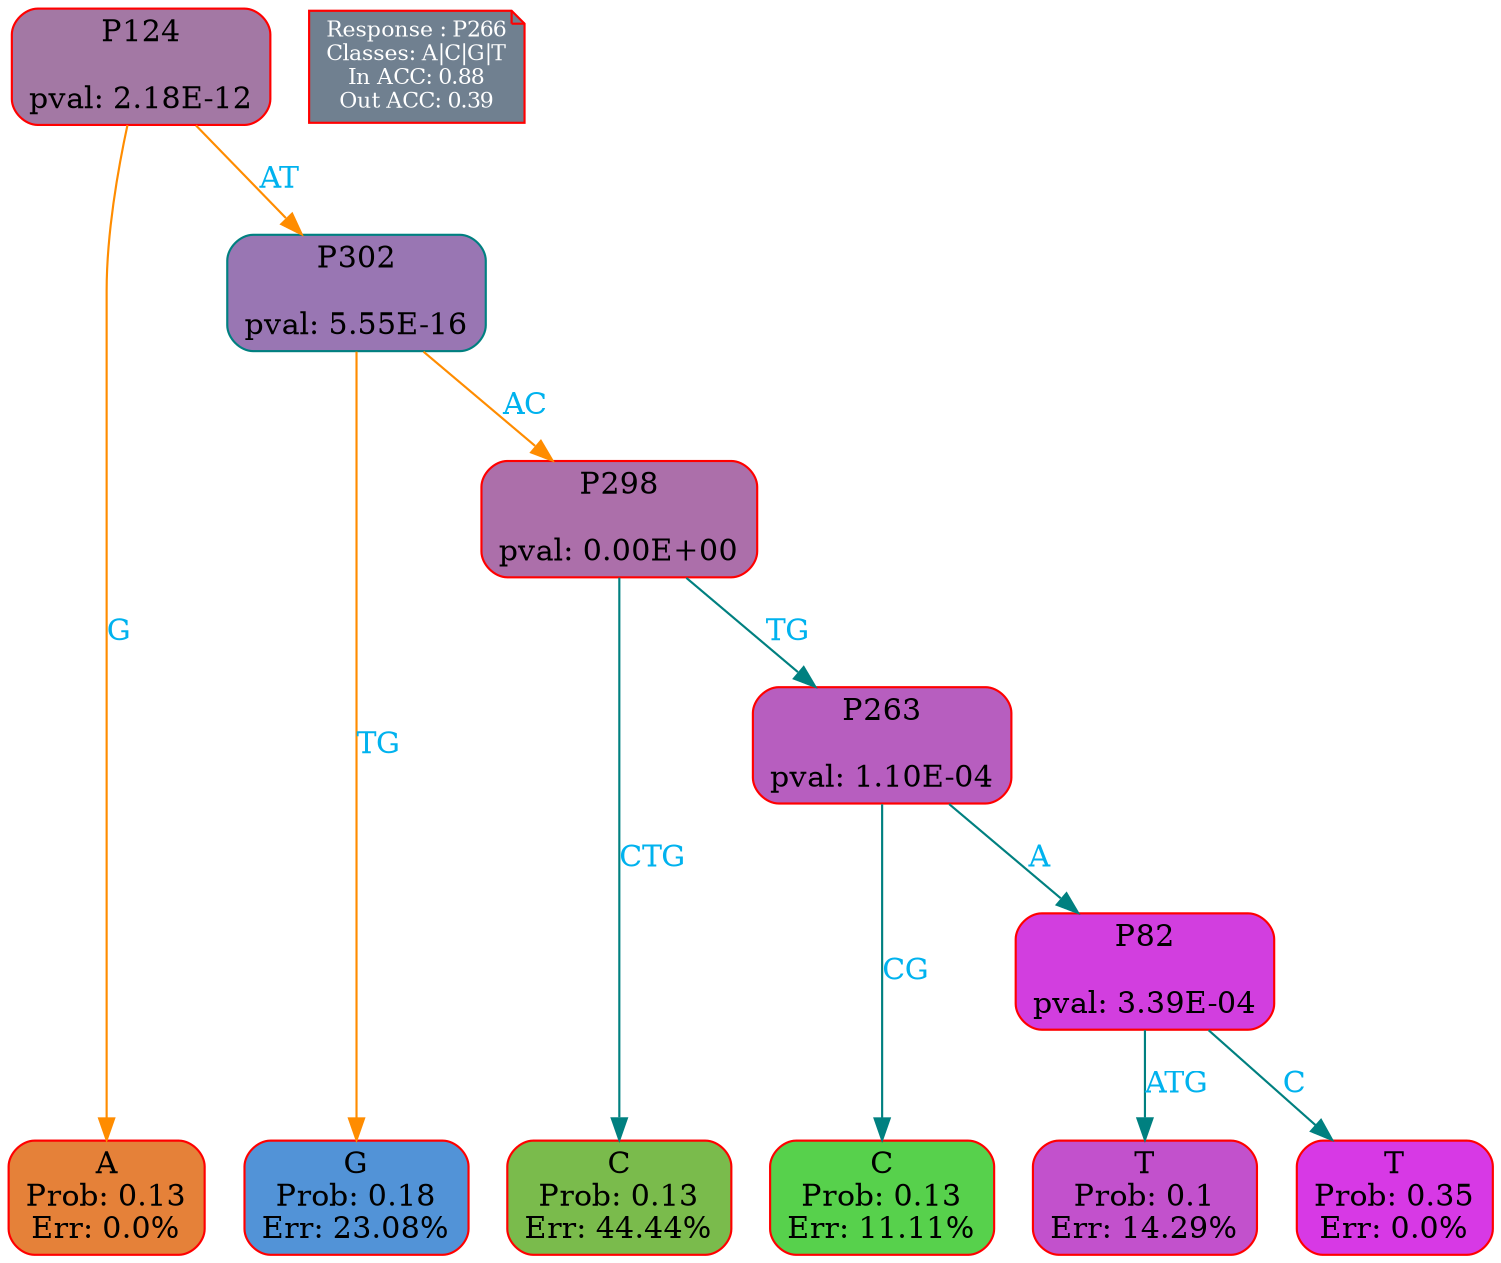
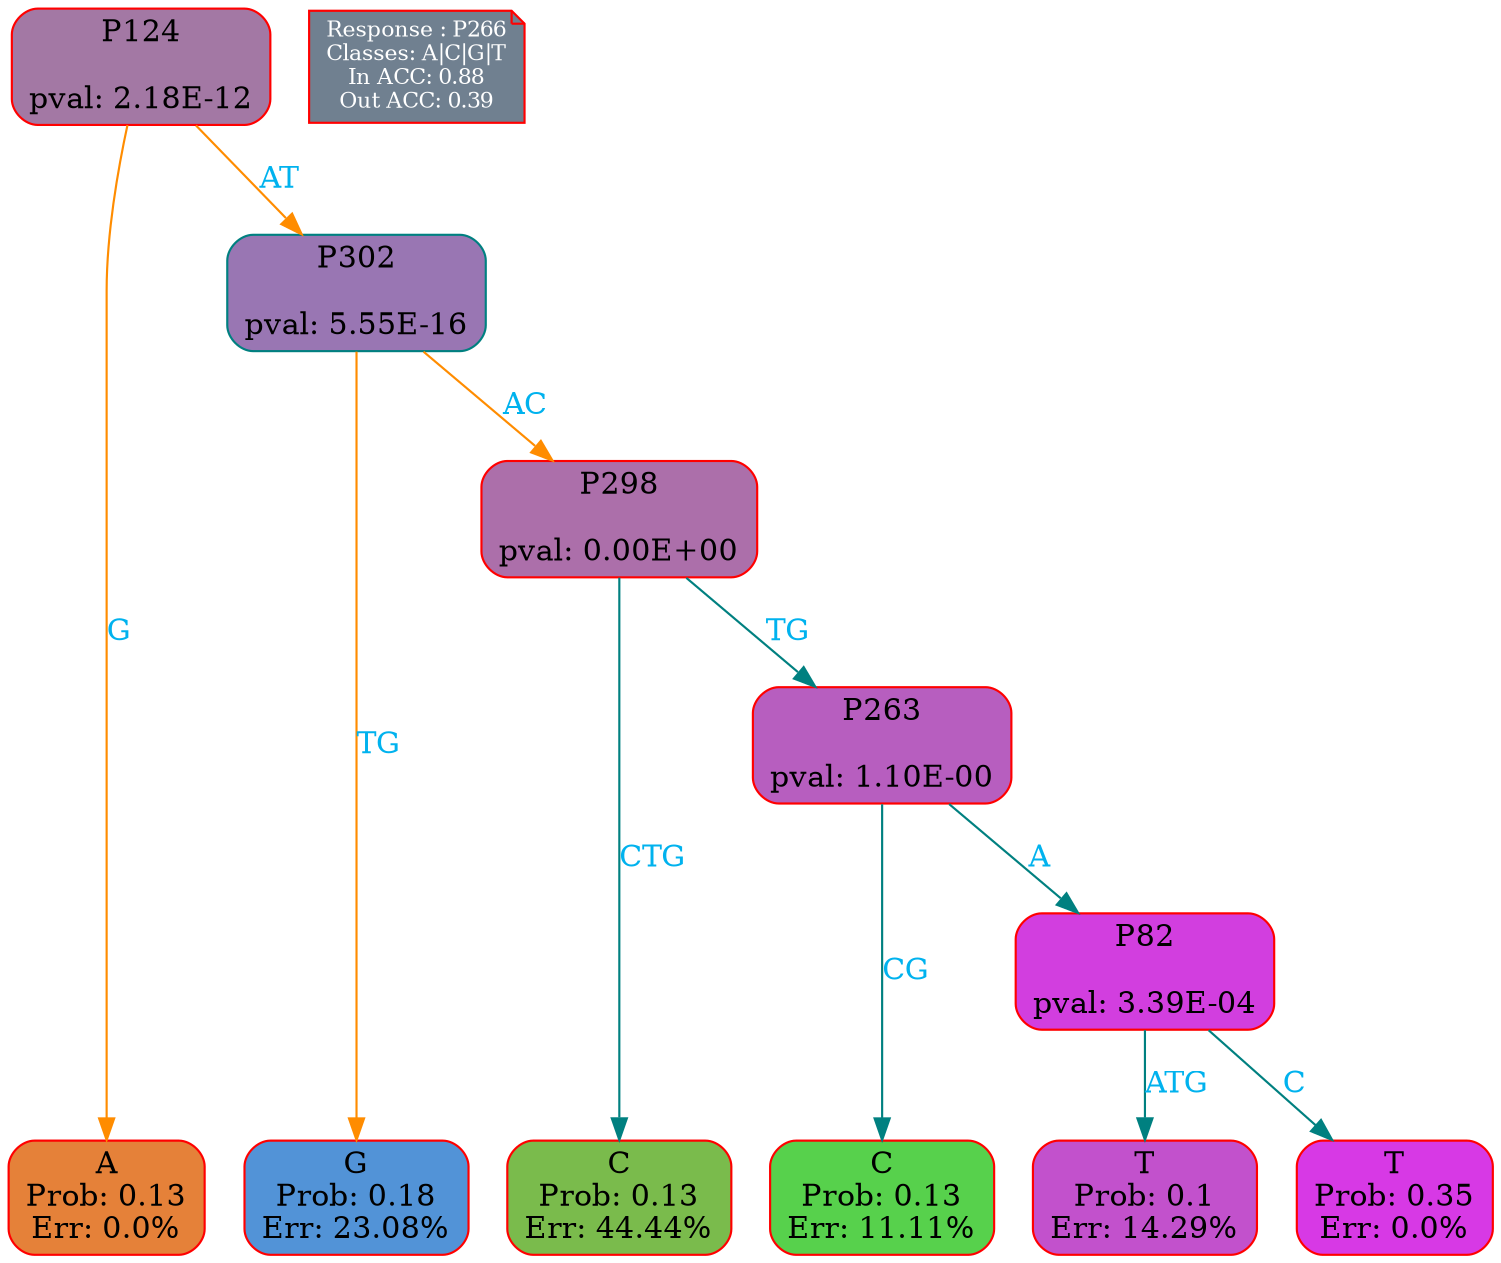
(882, 745) -> (882, 745)
